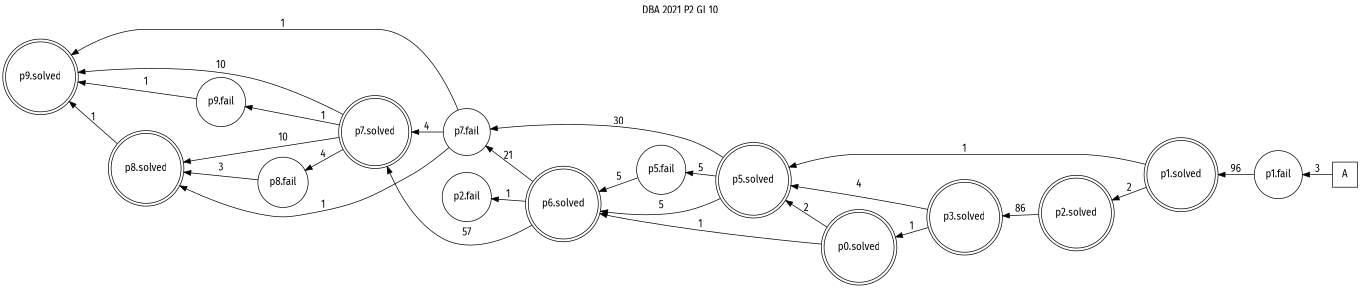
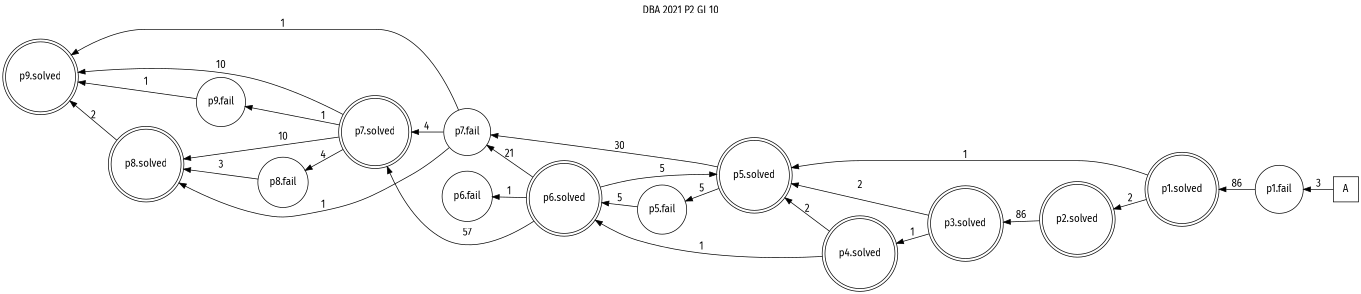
(93, 118) -> (93, 116)
(1236, 169) -> (1237, 184)
(859, 185) -> (860, 185)
(467, 197) -> (467, 196)
(665, 214) -> (654, 177)
(859, 247) -> (860, 254)
